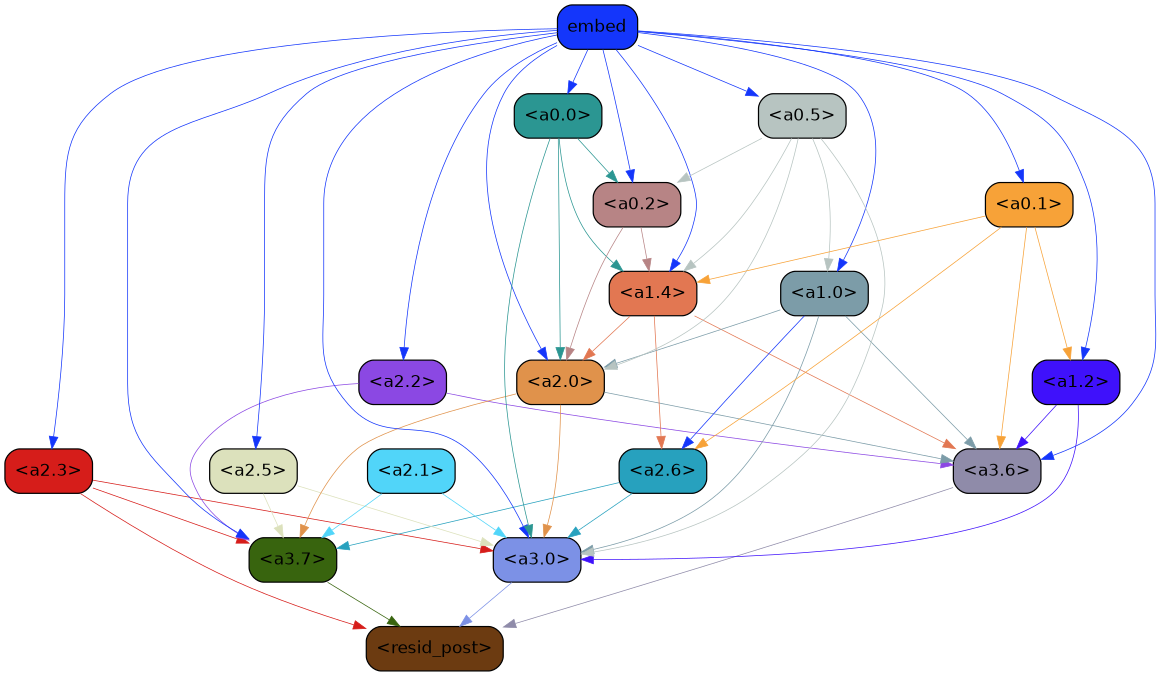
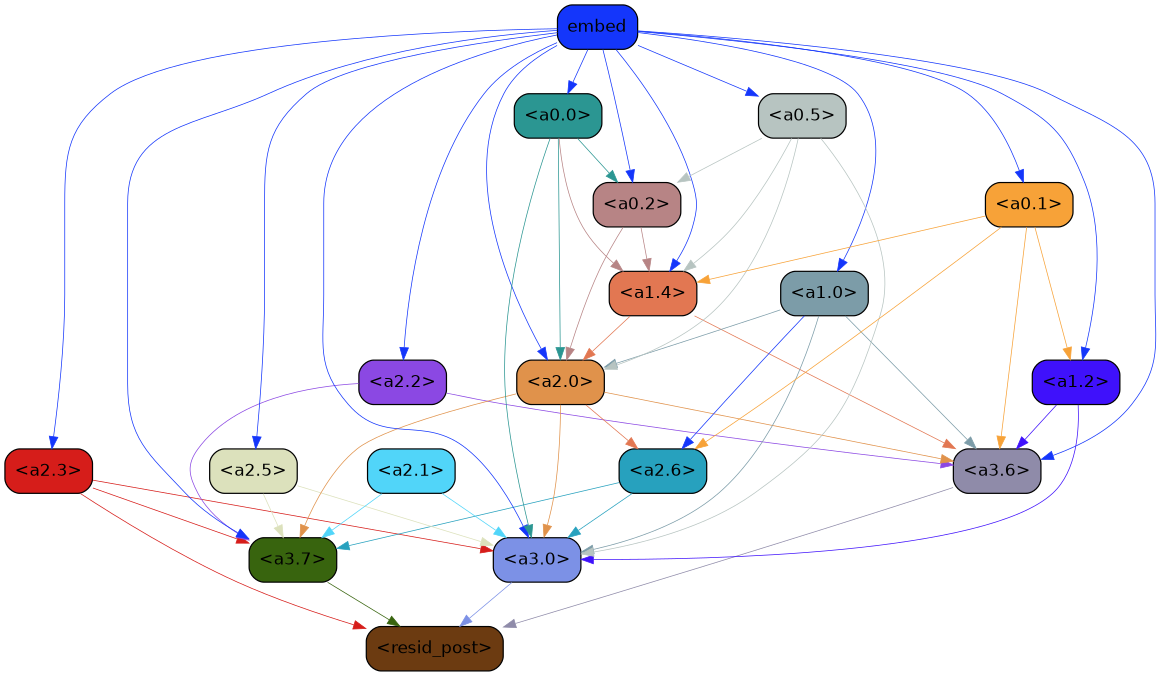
(829, 197) -> none
(573, 207) -> (573, 207)
(658, 376) -> (614, 429)
(764, 424) -> (764, 424)
